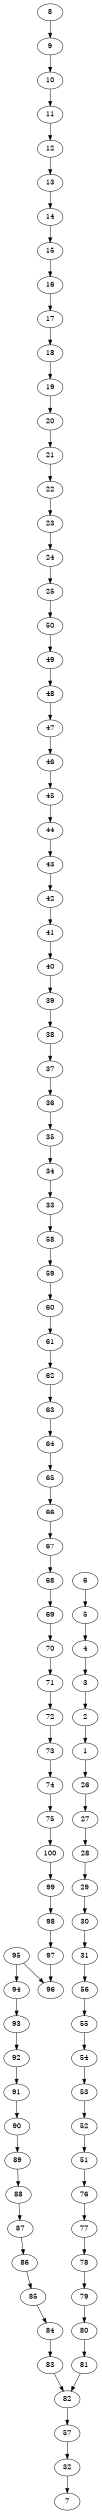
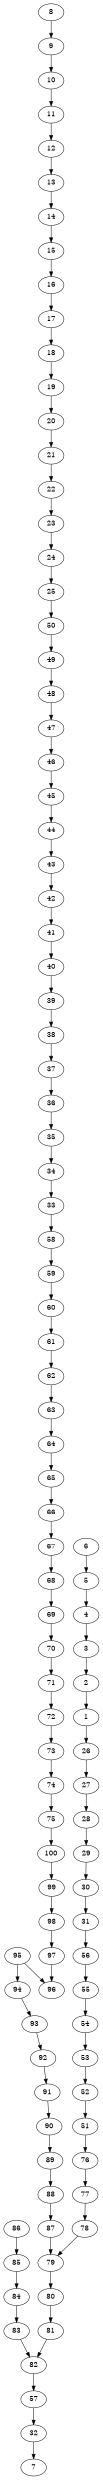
(22, 2243) -> (51, 2244)
